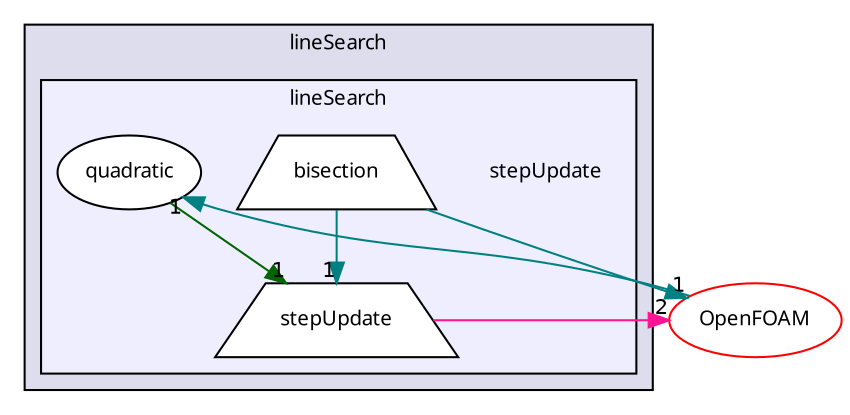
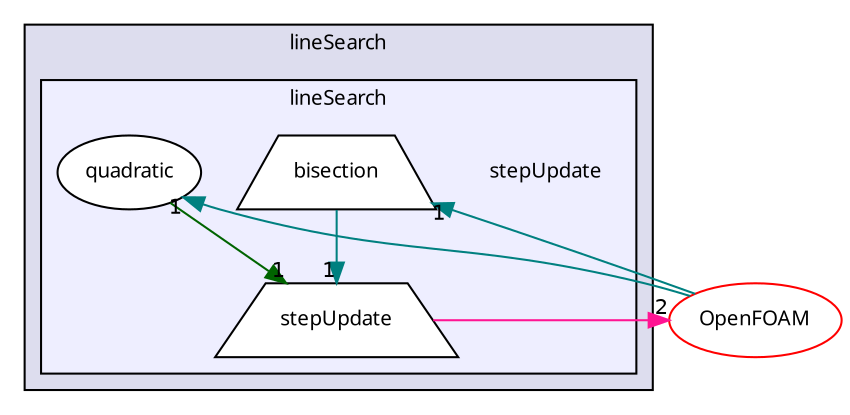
(540, 249) -> (574, 251)
